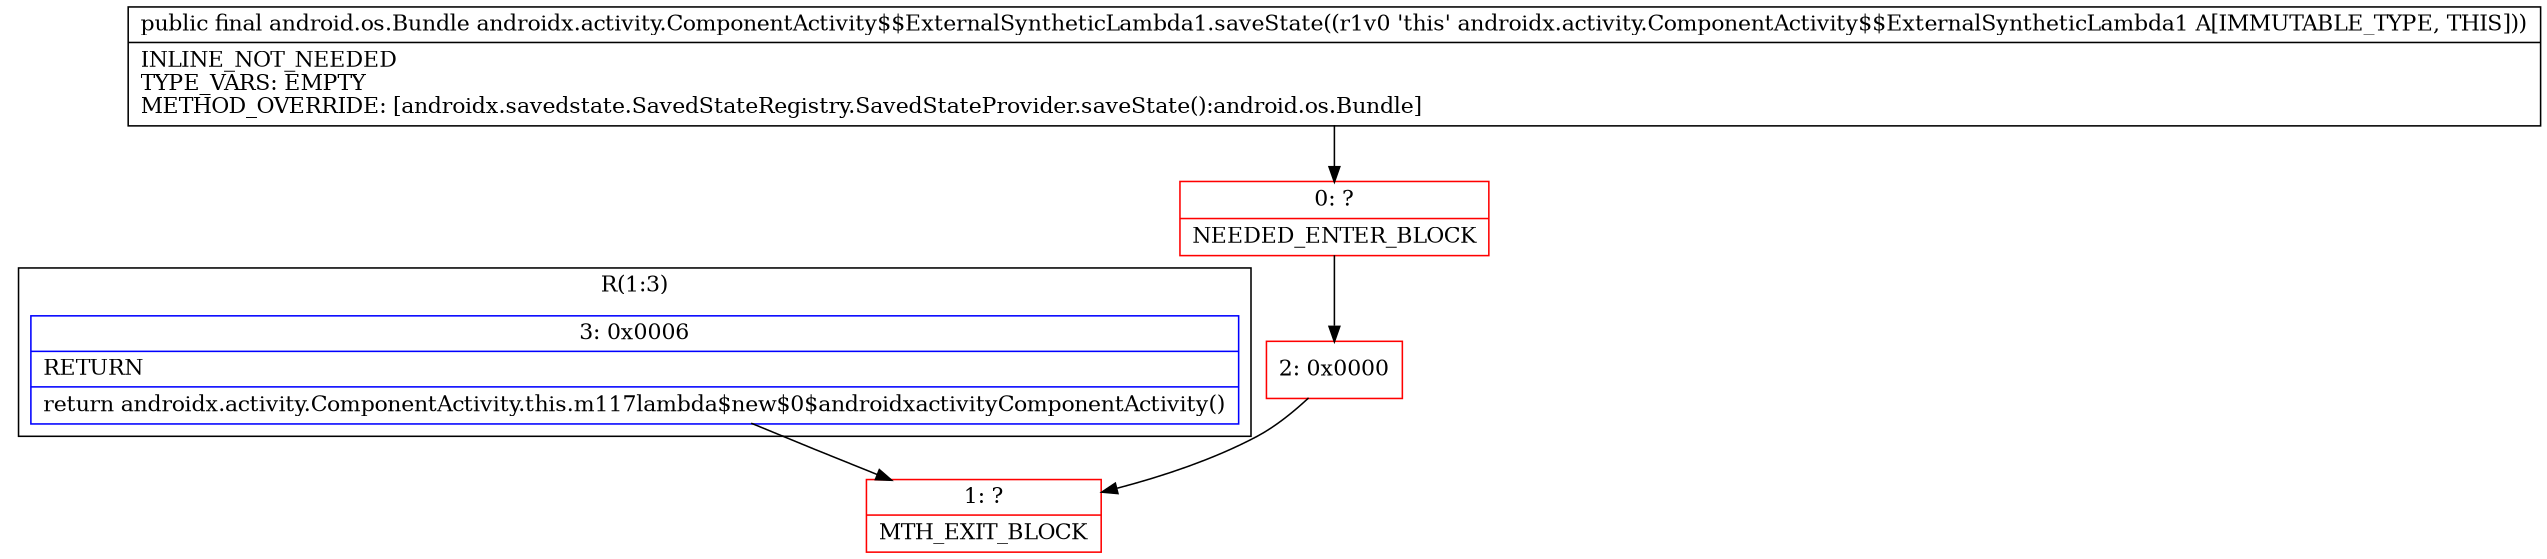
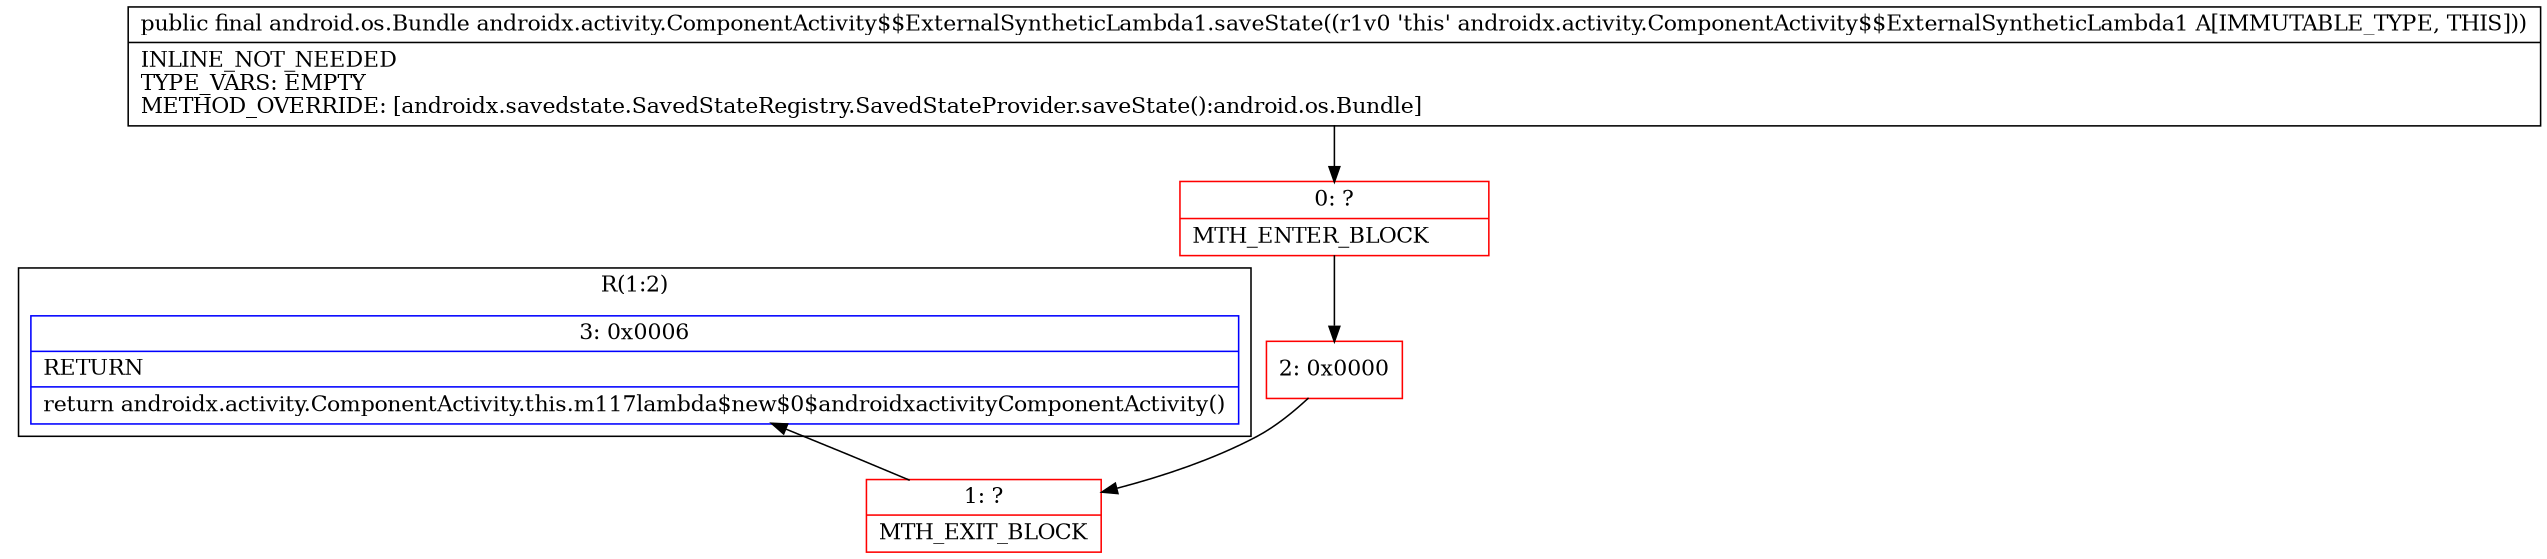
(1334, 236) -> (1311, 236)
(635, 286) -> (635, 286)
(814, 449) -> (848, 454)
